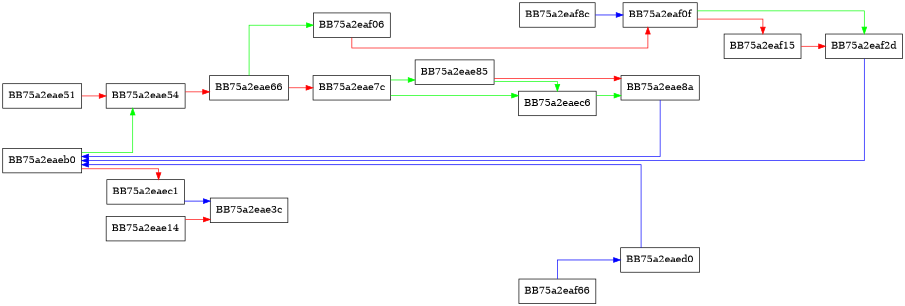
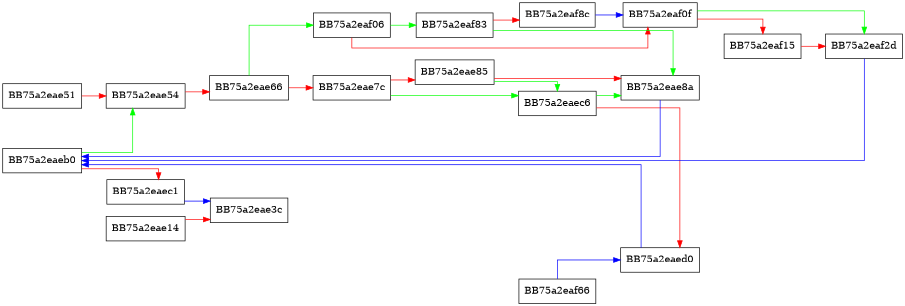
none -> (455, 25)
(399, 80) -> (399, 80)
none -> (680, 133)
